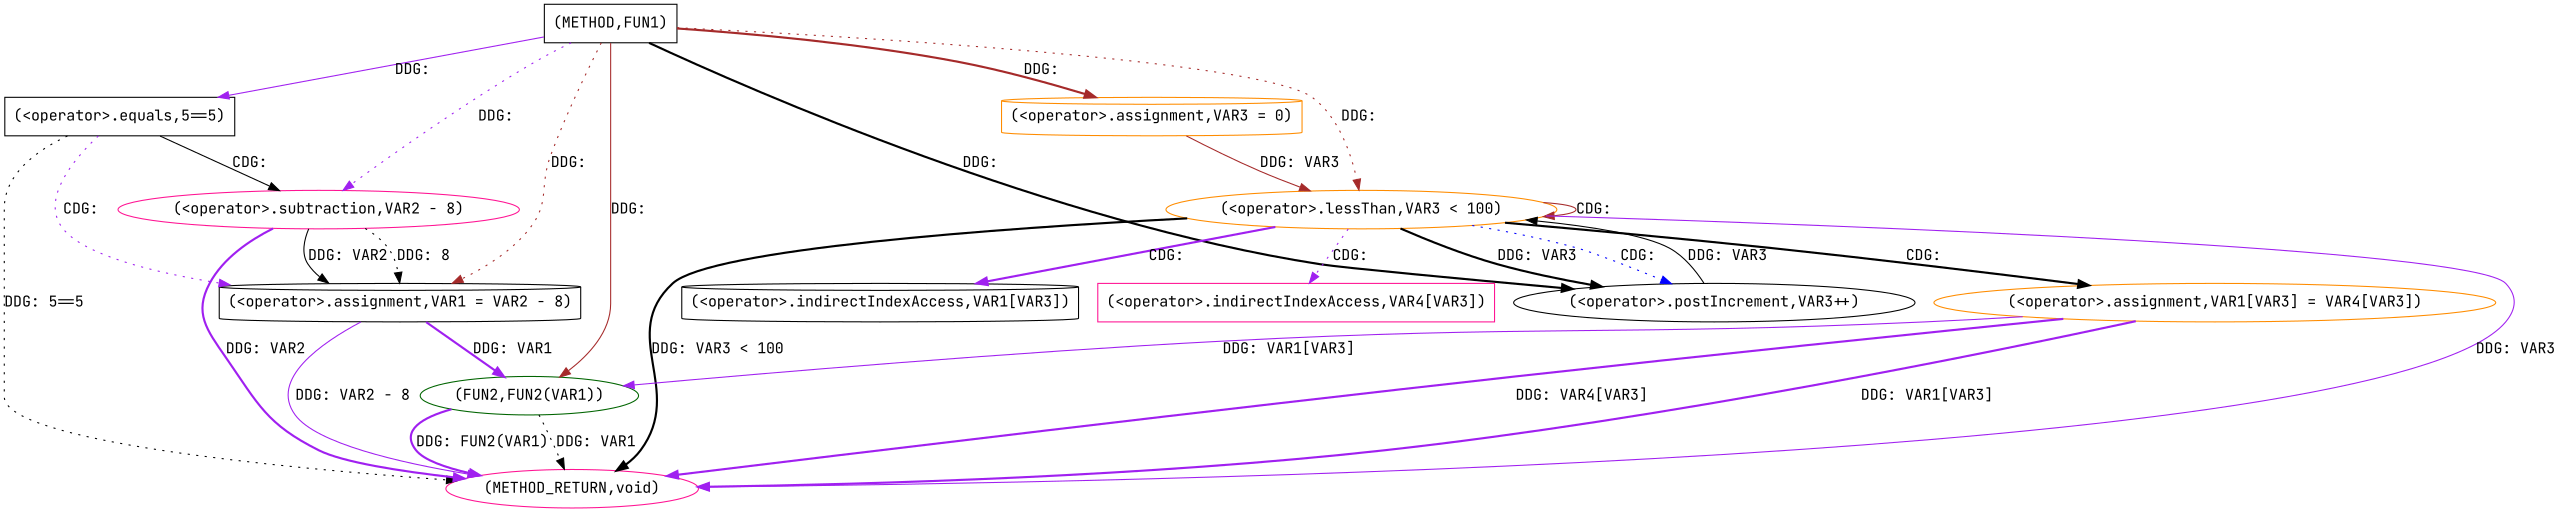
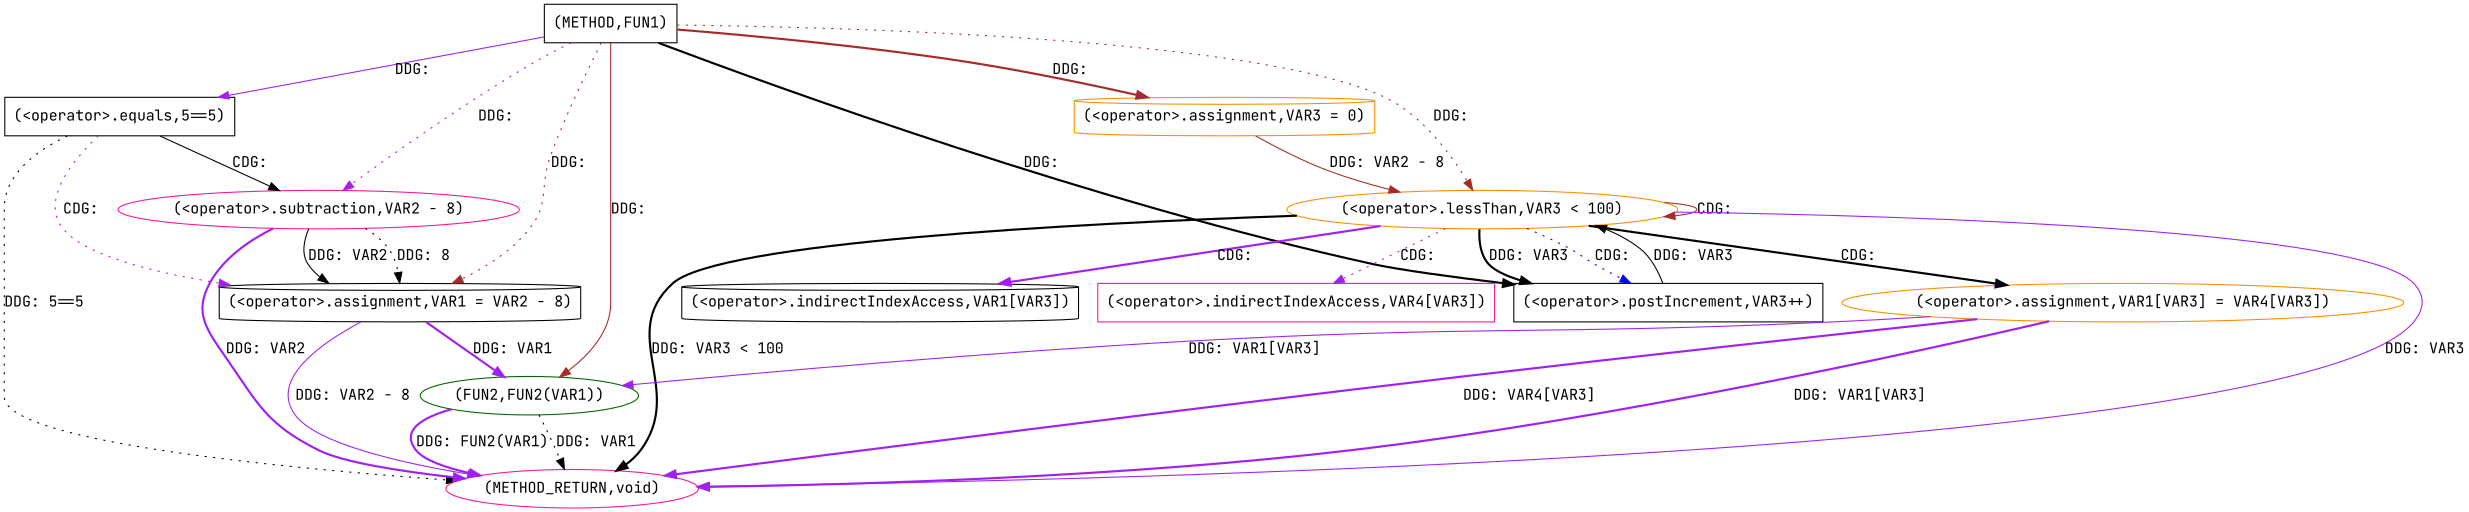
(1300, 163) -> (1387, 163)
(1714, 303) -> (1668, 303)
